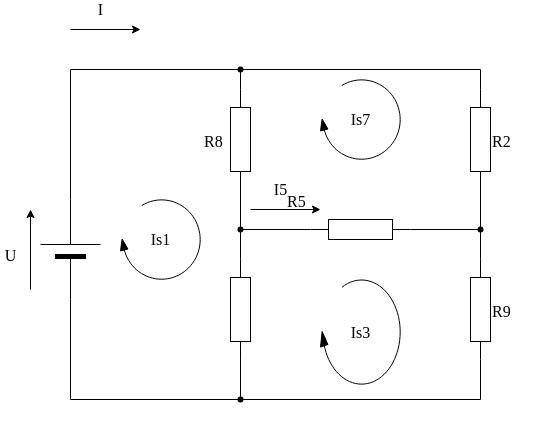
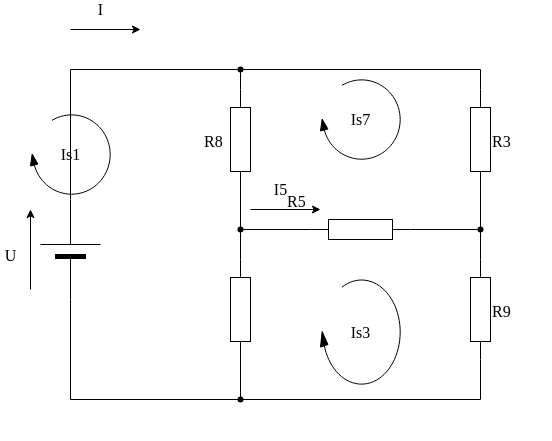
(501, 142) -> (501, 142)
(161, 240) -> (71, 155)
